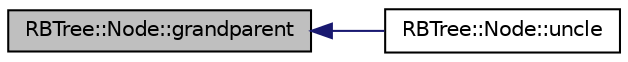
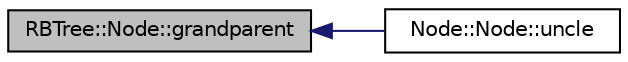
(503, 31) -> (503, 31)
